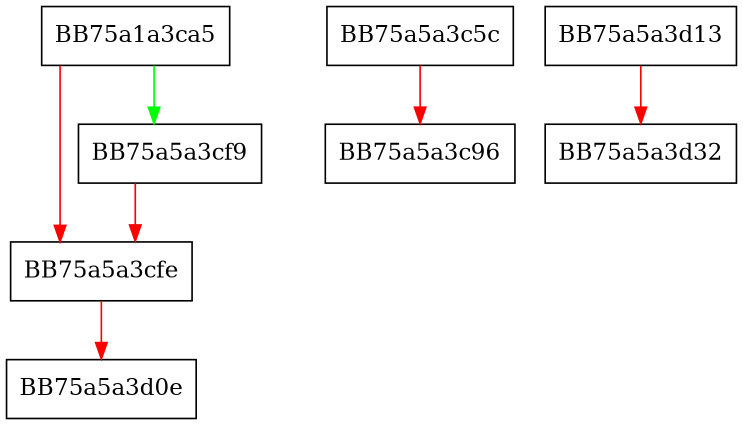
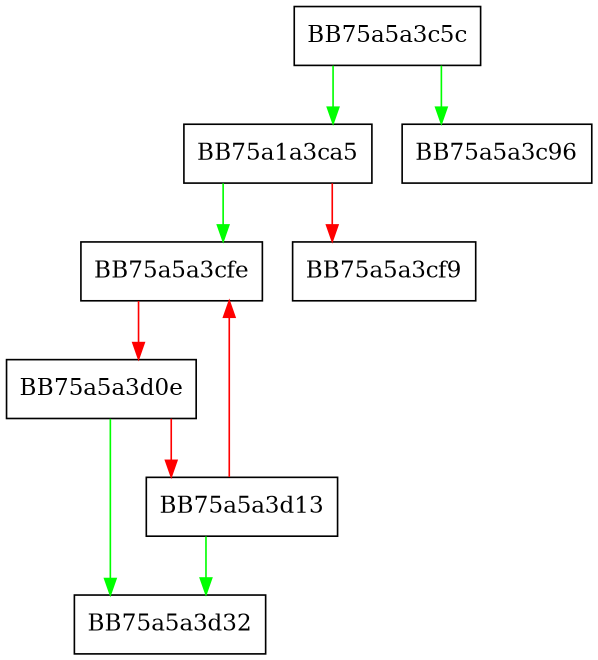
(154, 86) -> (332, 204)
none -> (333, 86)
(420, 86) -> (441, 86)
(641, 86) -> (206, 557)
(60, 146) -> (223, 204)
(135, 204) -> (229, 397)
none -> (171, 440)
none -> (110, 499)
